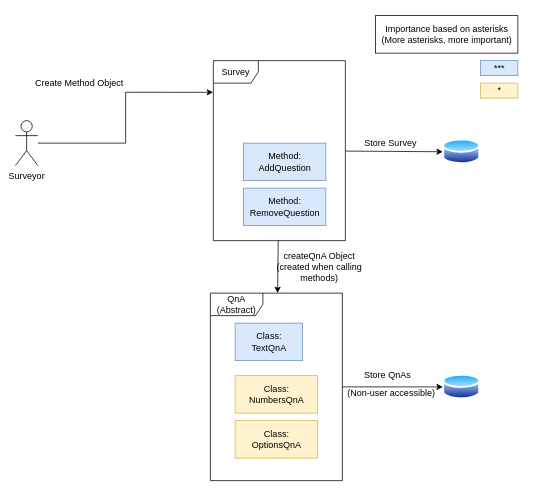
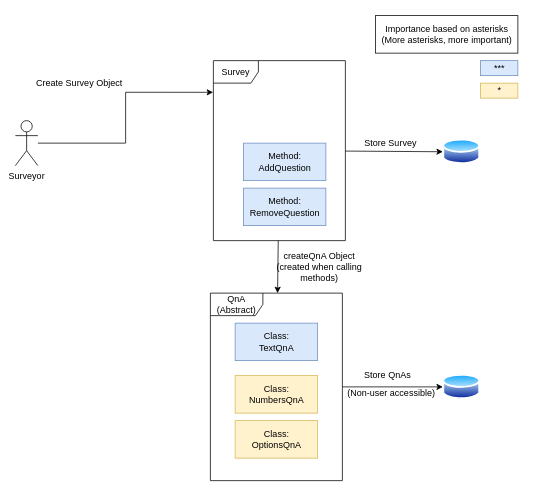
(80, 83) -> (80, 83)
(269, 342) -> (276, 342)
